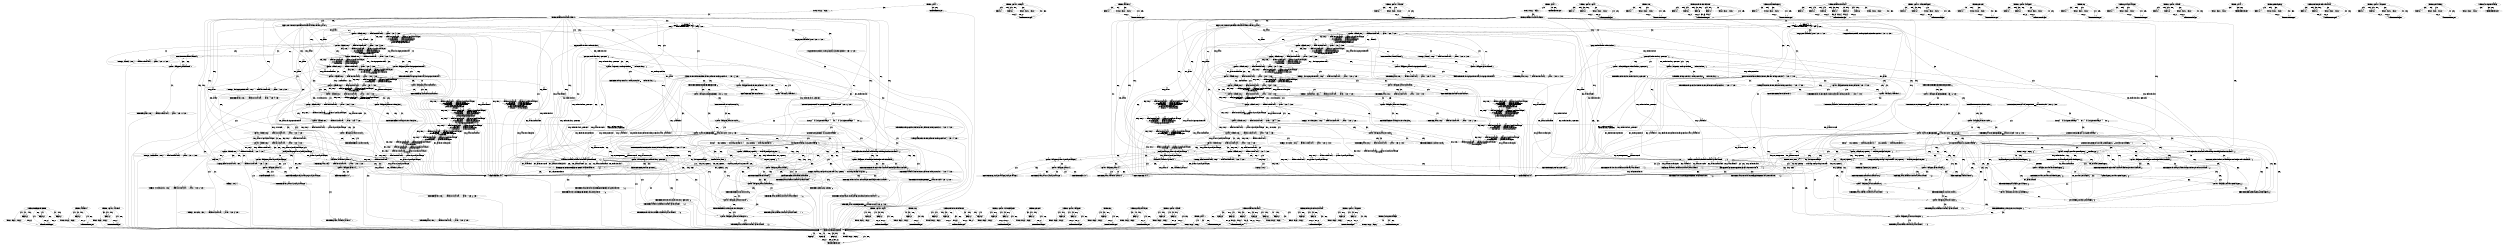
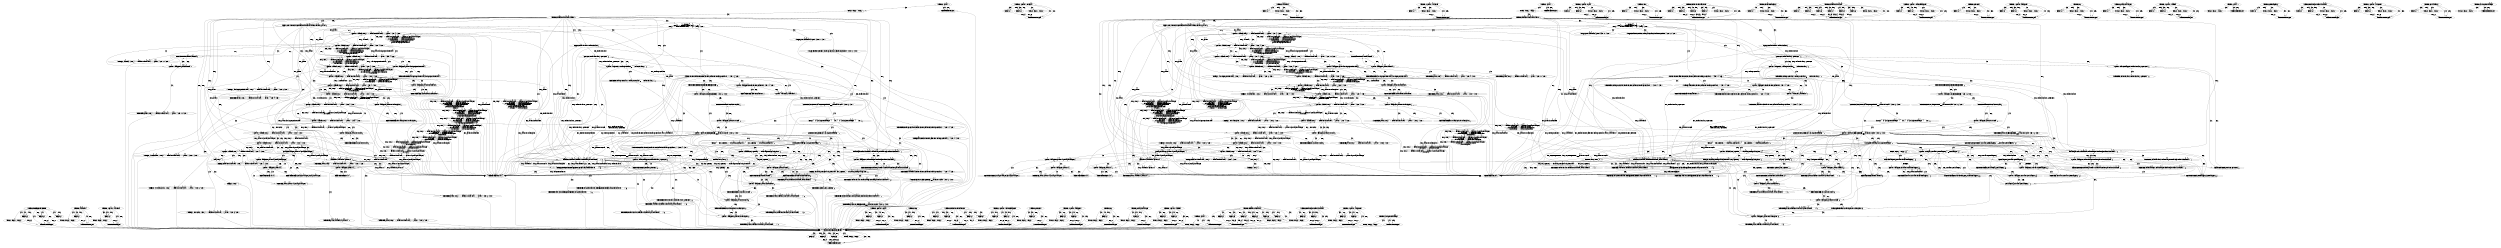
(2077, 174) -> (1930, 174)
none -> (2065, 176)
(2030, 180) -> (2006, 164)
(2189, 180) -> (2029, 164)
(2063, 183) -> (2017, 180)
